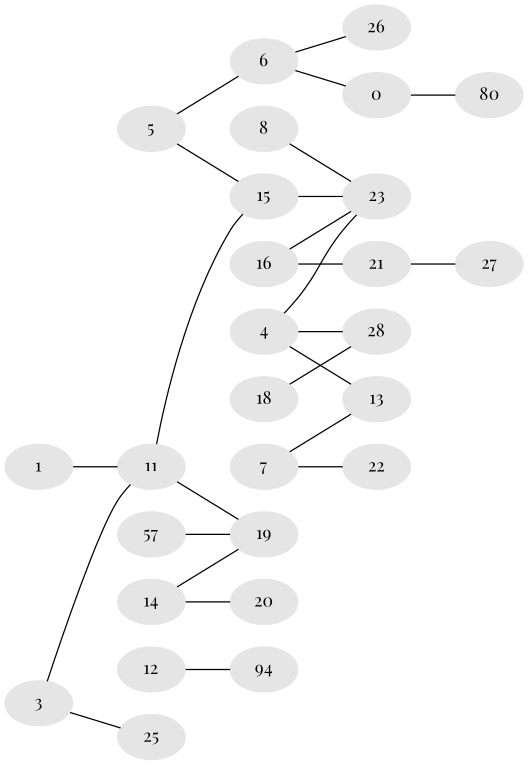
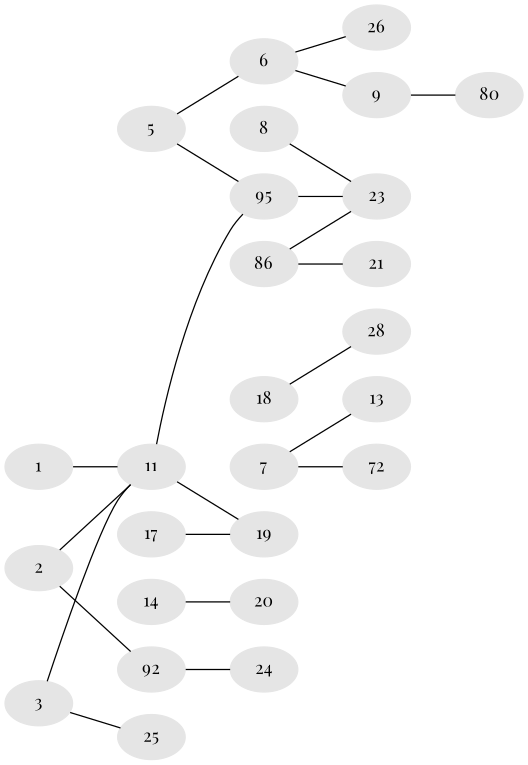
(377, 95) -> (377, 95)
(264, 196) -> (264, 196)
(264, 264) -> (264, 264)
(489, 264) -> none
(264, 332) -> none
(377, 467) -> (377, 467)
(151, 534) -> (151, 534)
none -> (39, 568)
(208, 568) -> none
(151, 669) -> (151, 669)
(264, 669) -> (264, 669)
